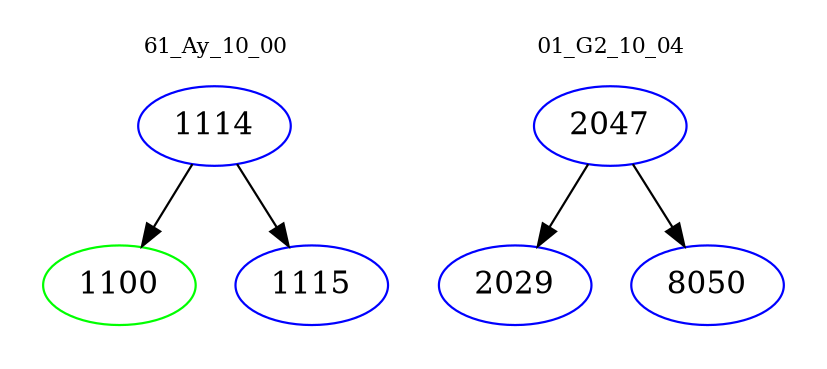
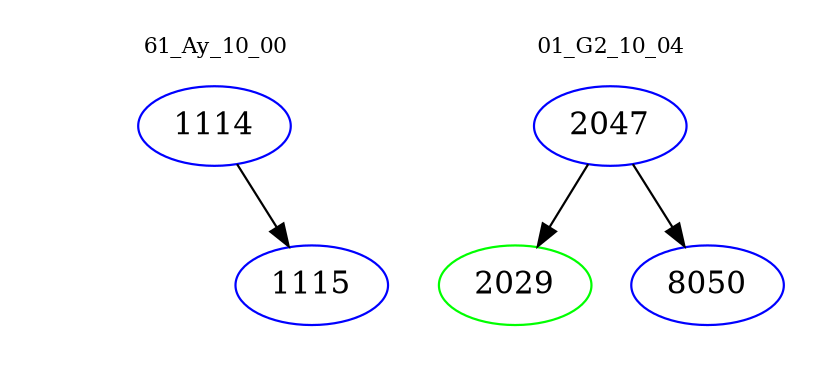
(119, 285) -> none
(515, 285) -> (515, 285)
